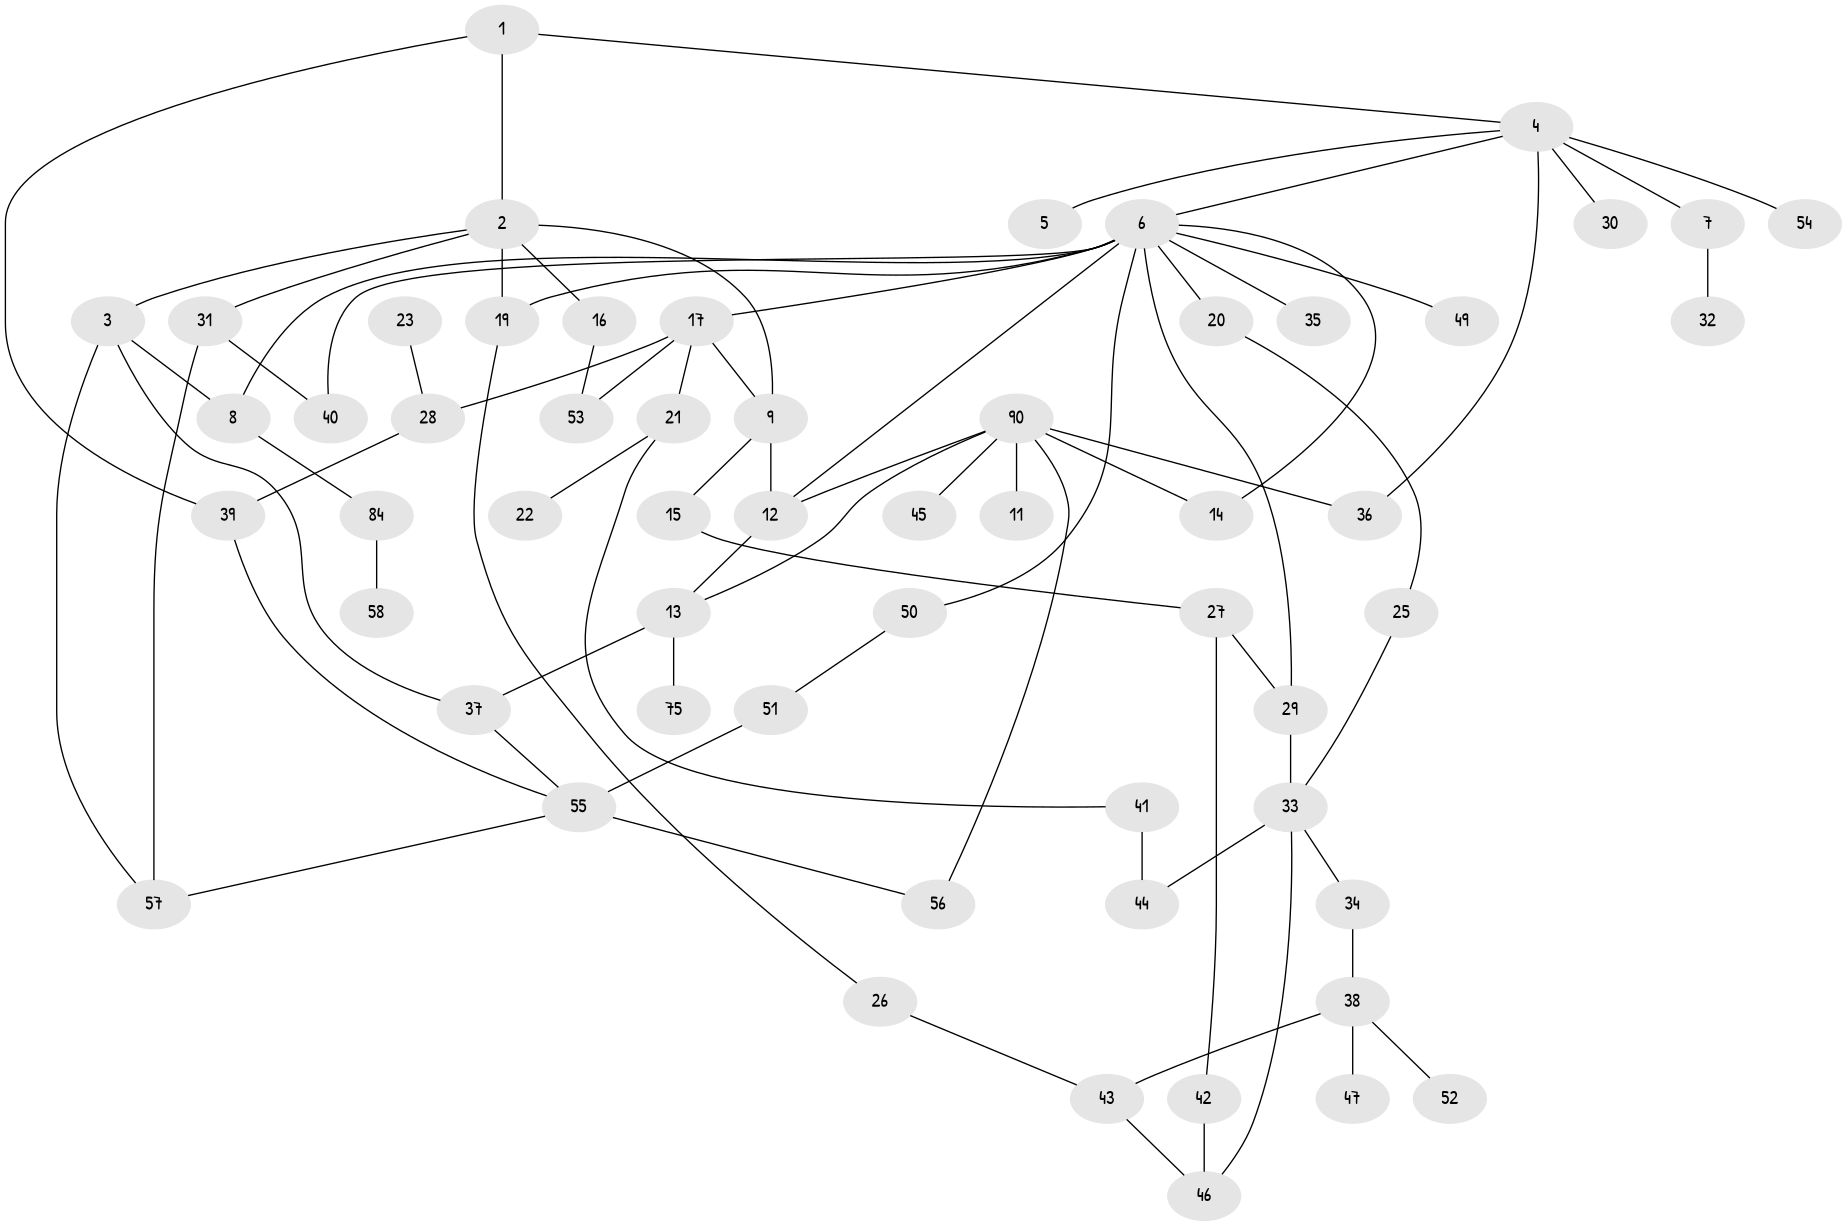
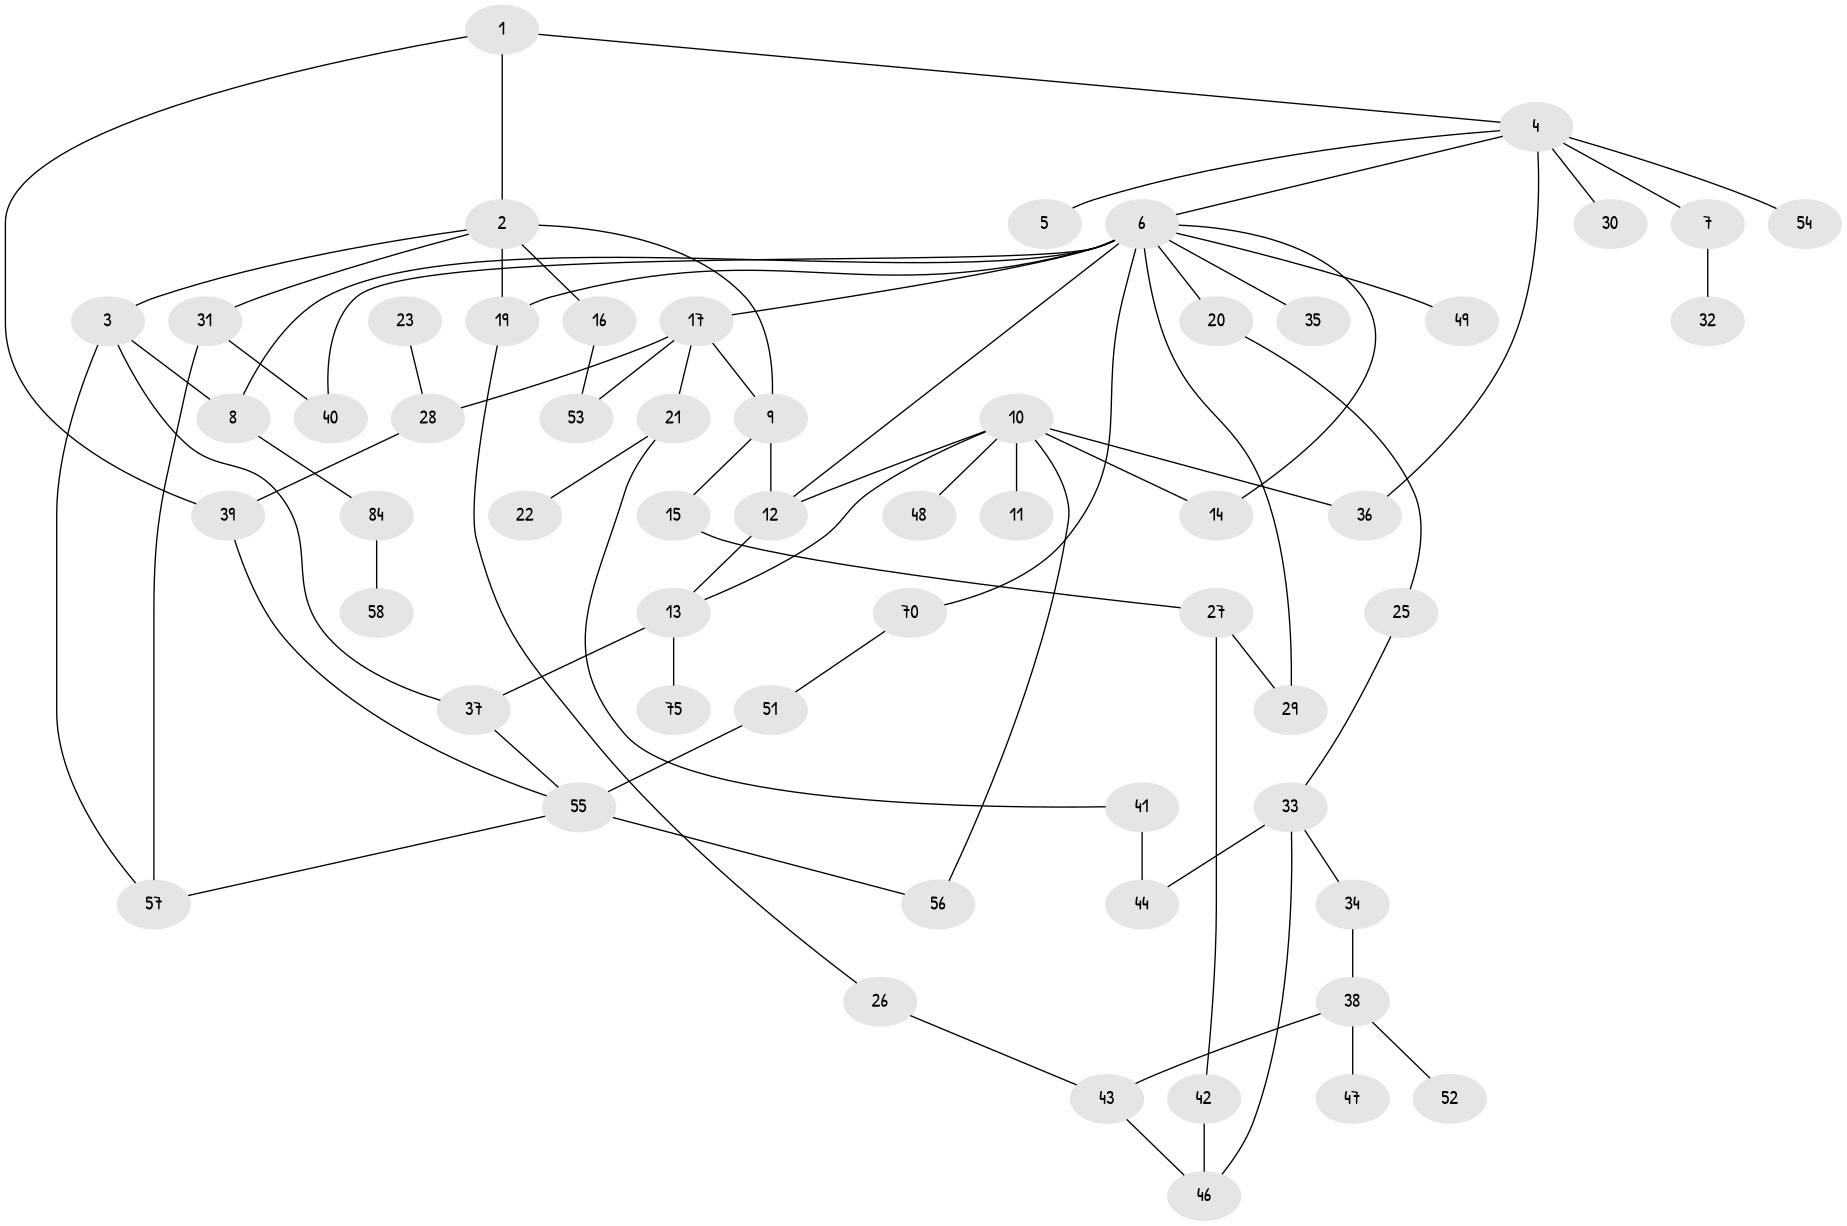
(1017, 418) -> (1017, 418)
(919, 516) -> (919, 516)
(910, 613) -> (910, 613)
(1291, 759) -> none
